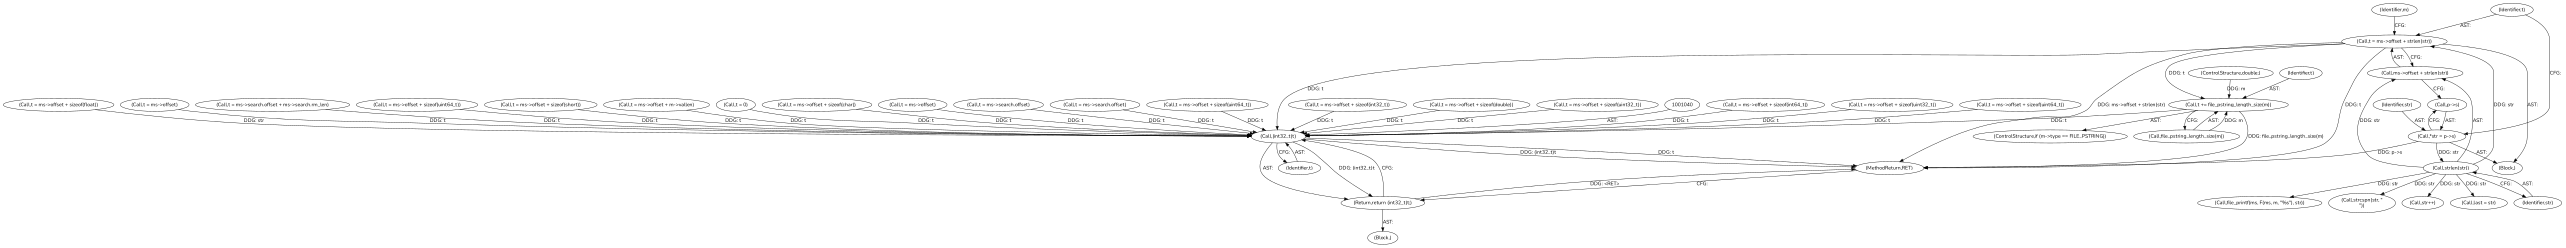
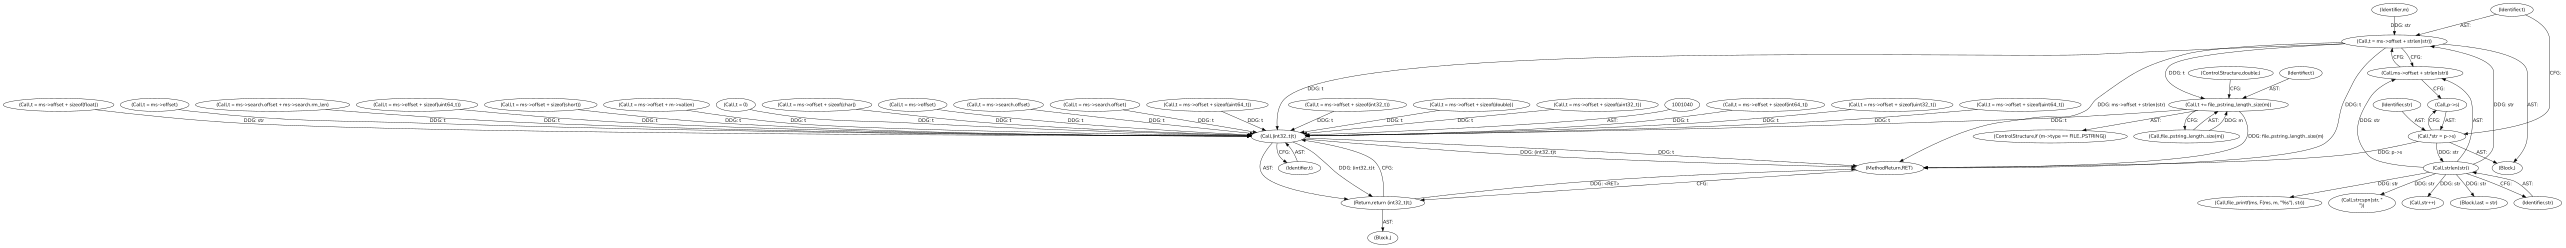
(2401, 26) -> (2401, 26)
(2400, 57) -> (2400, 57)
(2236, 89) -> (2236, 89)
(2479, 203) -> (2479, 203)
